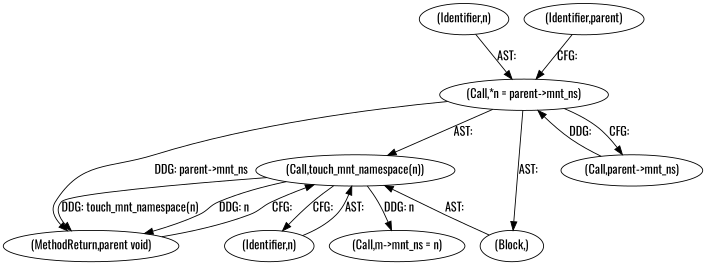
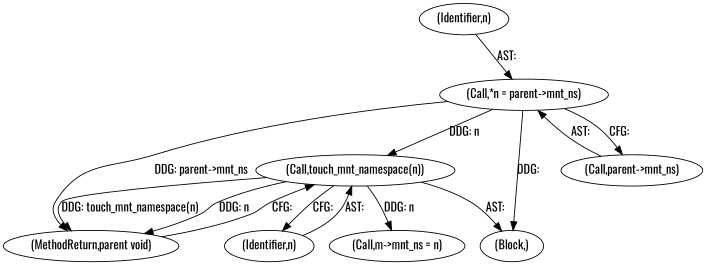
(584, 19) -> none
(464, 133) -> (464, 133)
(582, 133) -> (582, 133)
(530, 170) -> (530, 170)
(441, 213) -> (462, 197)
